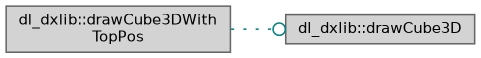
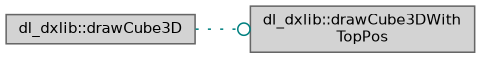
(252, 29) -> (217, 29)
